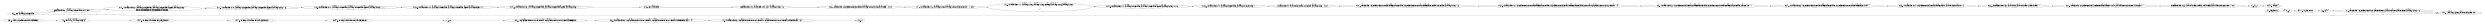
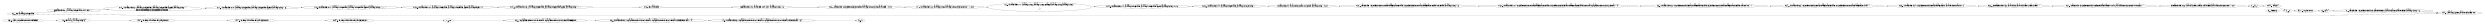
(2273, 11) -> (2273, 11)
